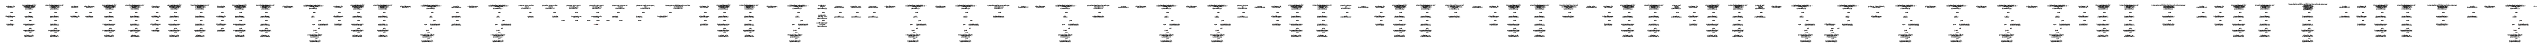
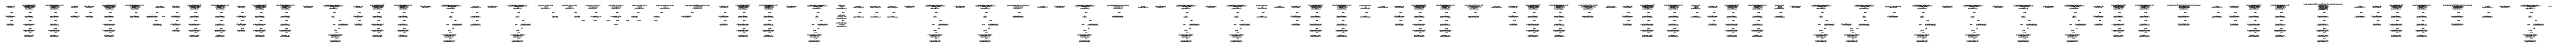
(135, 21) -> (162, 17)
